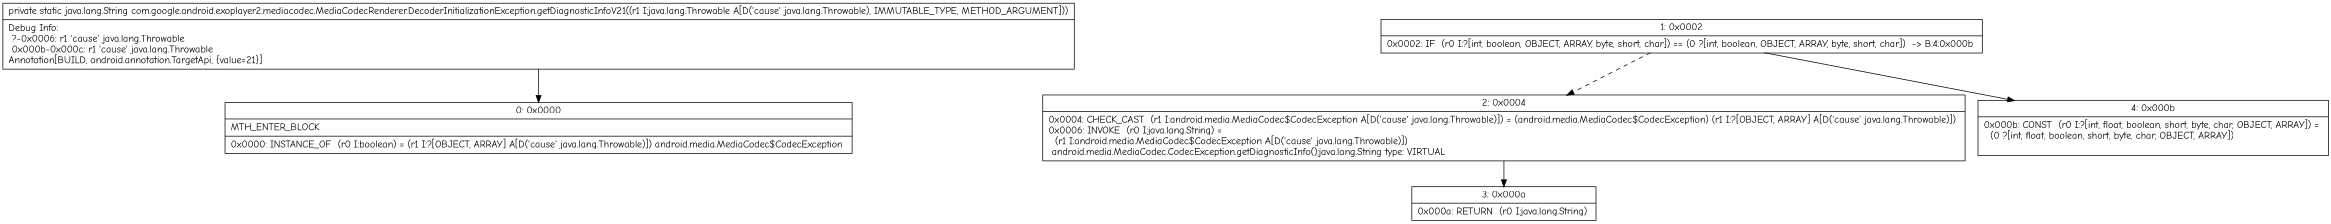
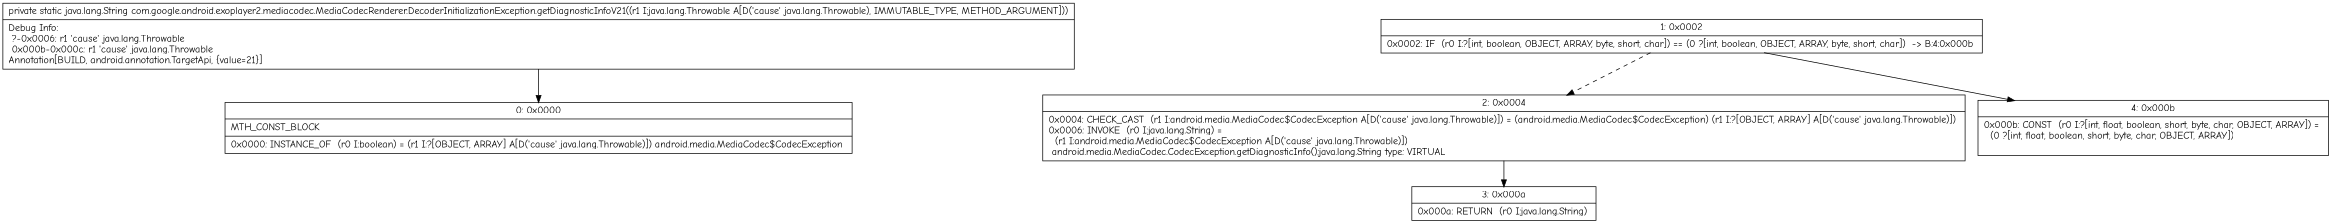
(275, 127) -> (275, 127)
